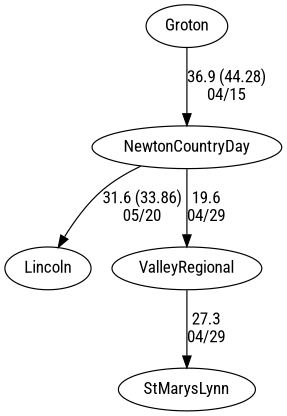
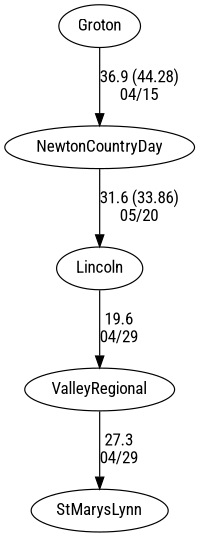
(187, 202) -> (100, 323)
